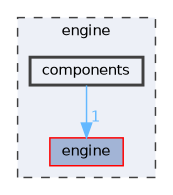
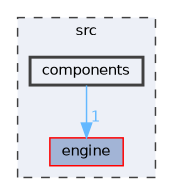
(87, 32) -> (87, 32)
